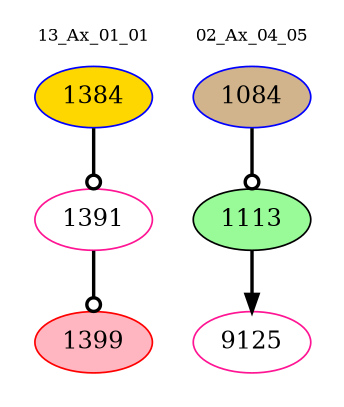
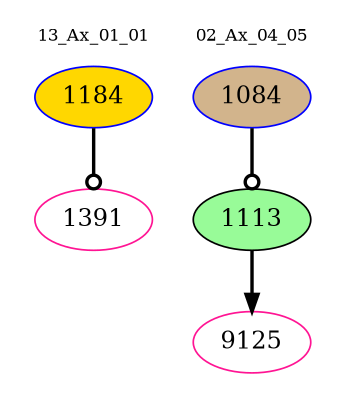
(94, 97) -> (94, 97)
(94, 342) -> none
